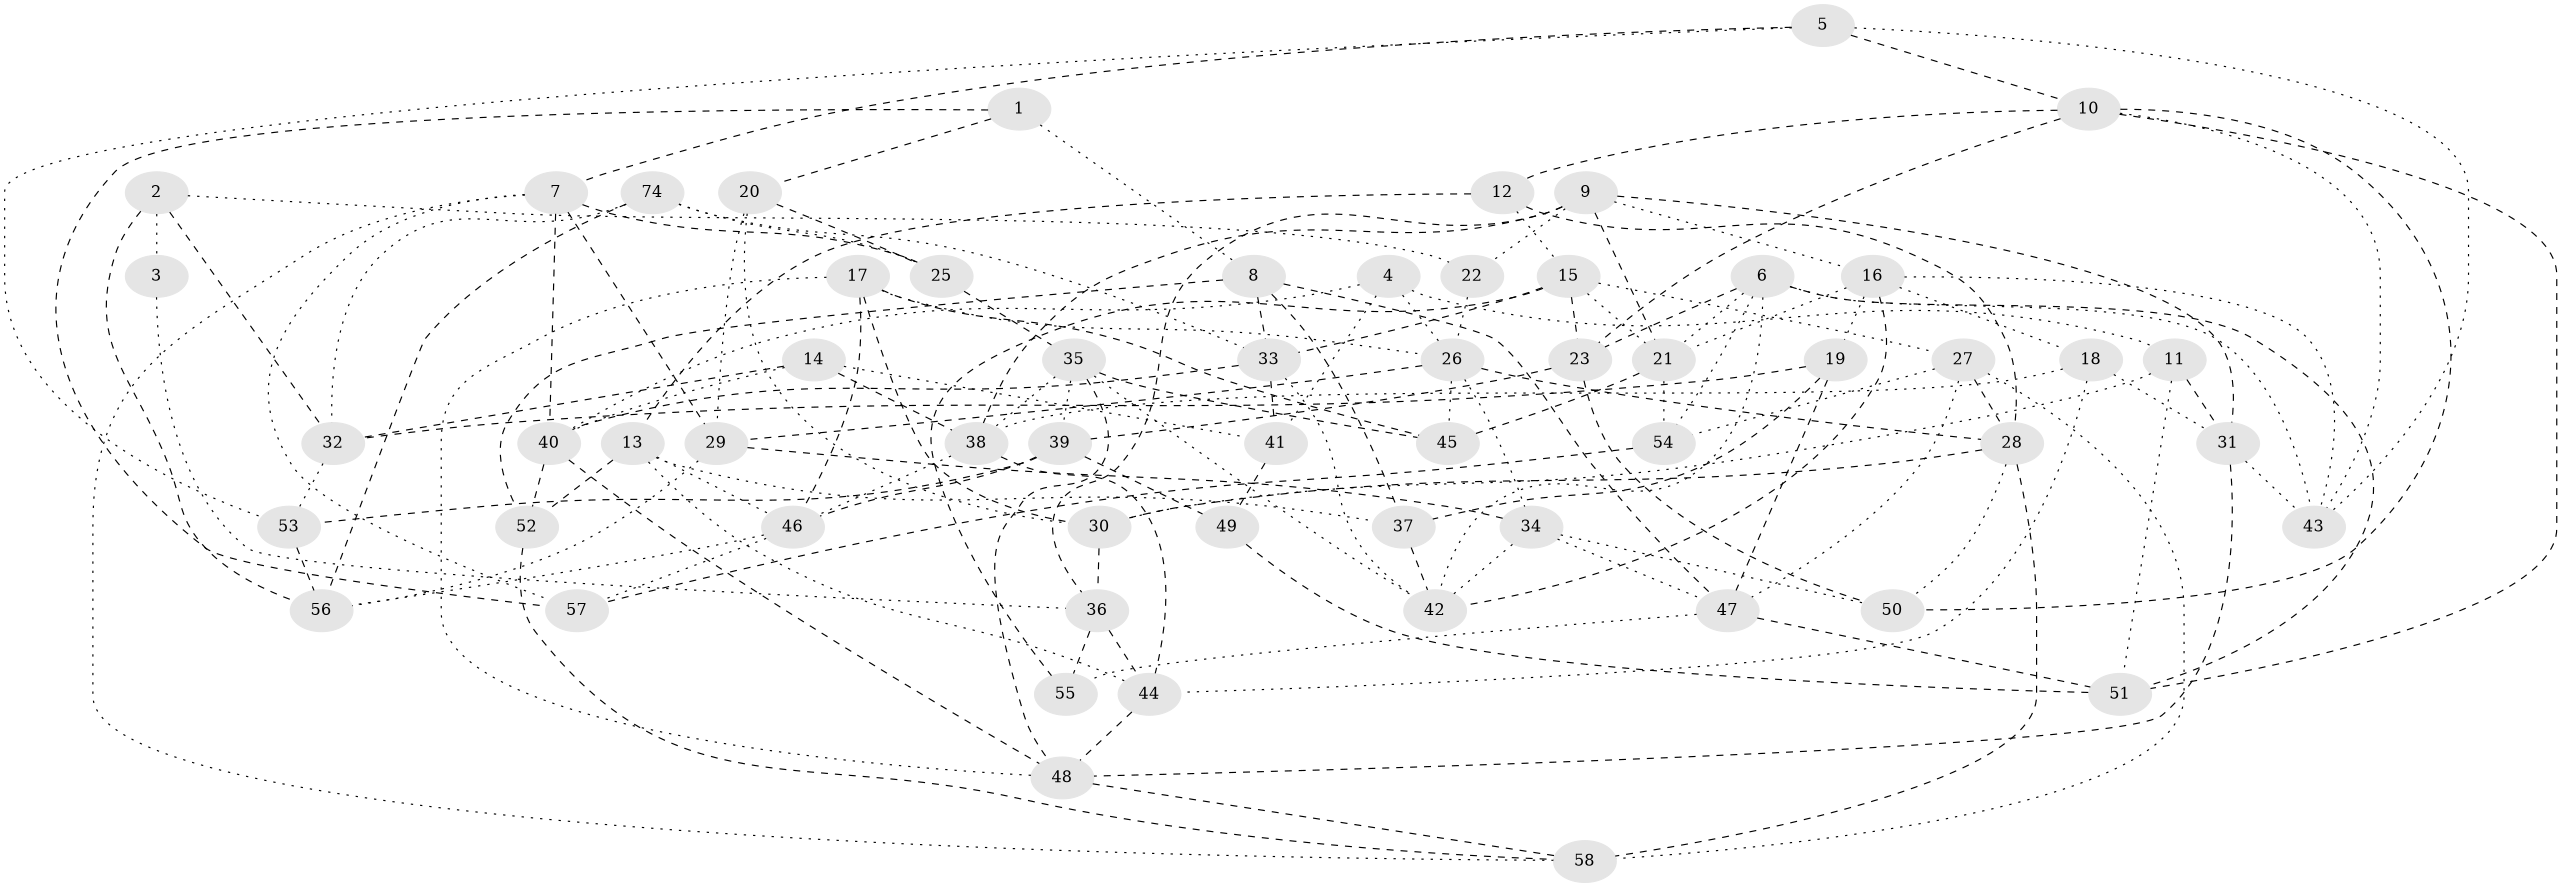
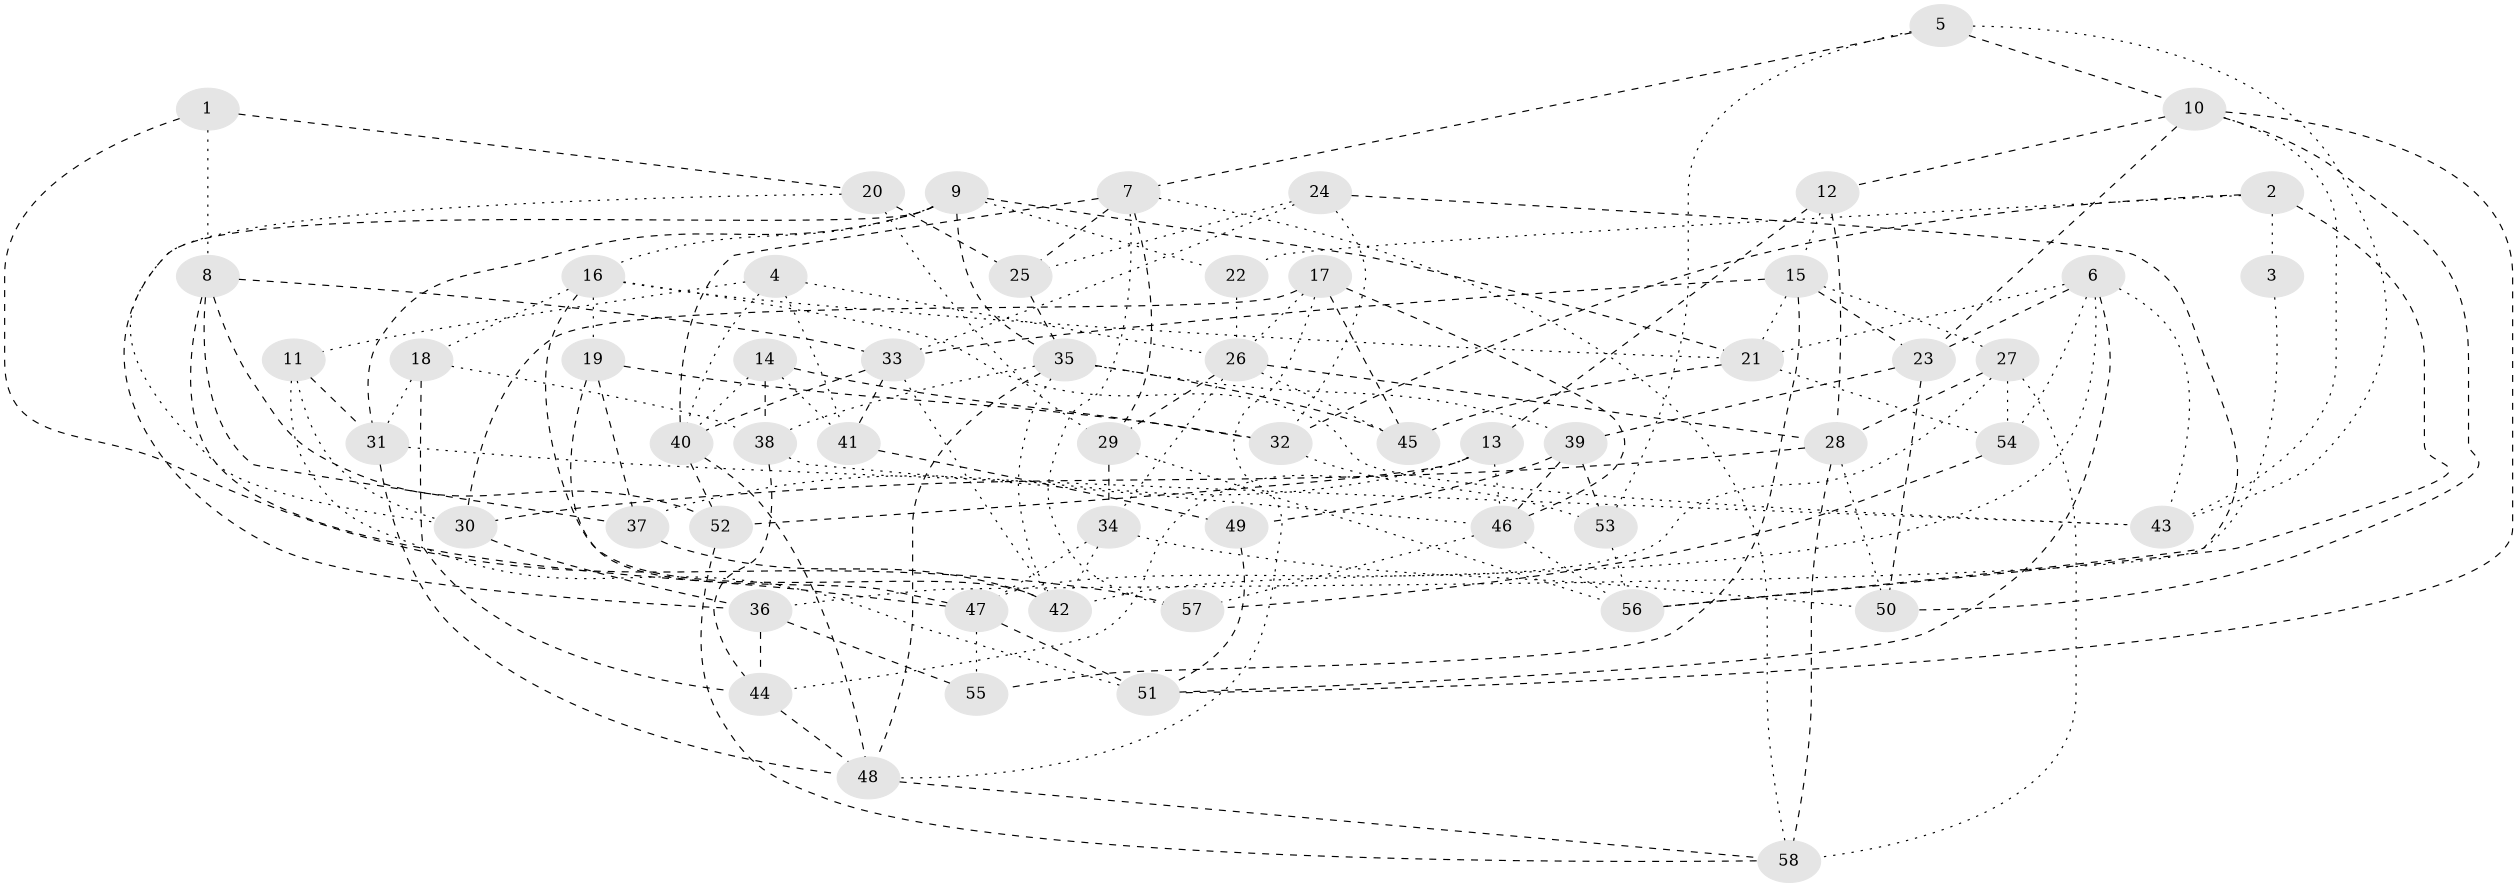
(653, 193) -> (1320, 193)
(1220, 240) -> (977, 294)
(305, 569) -> (1619, 569)
(1709, 666) -> (488, 611)
